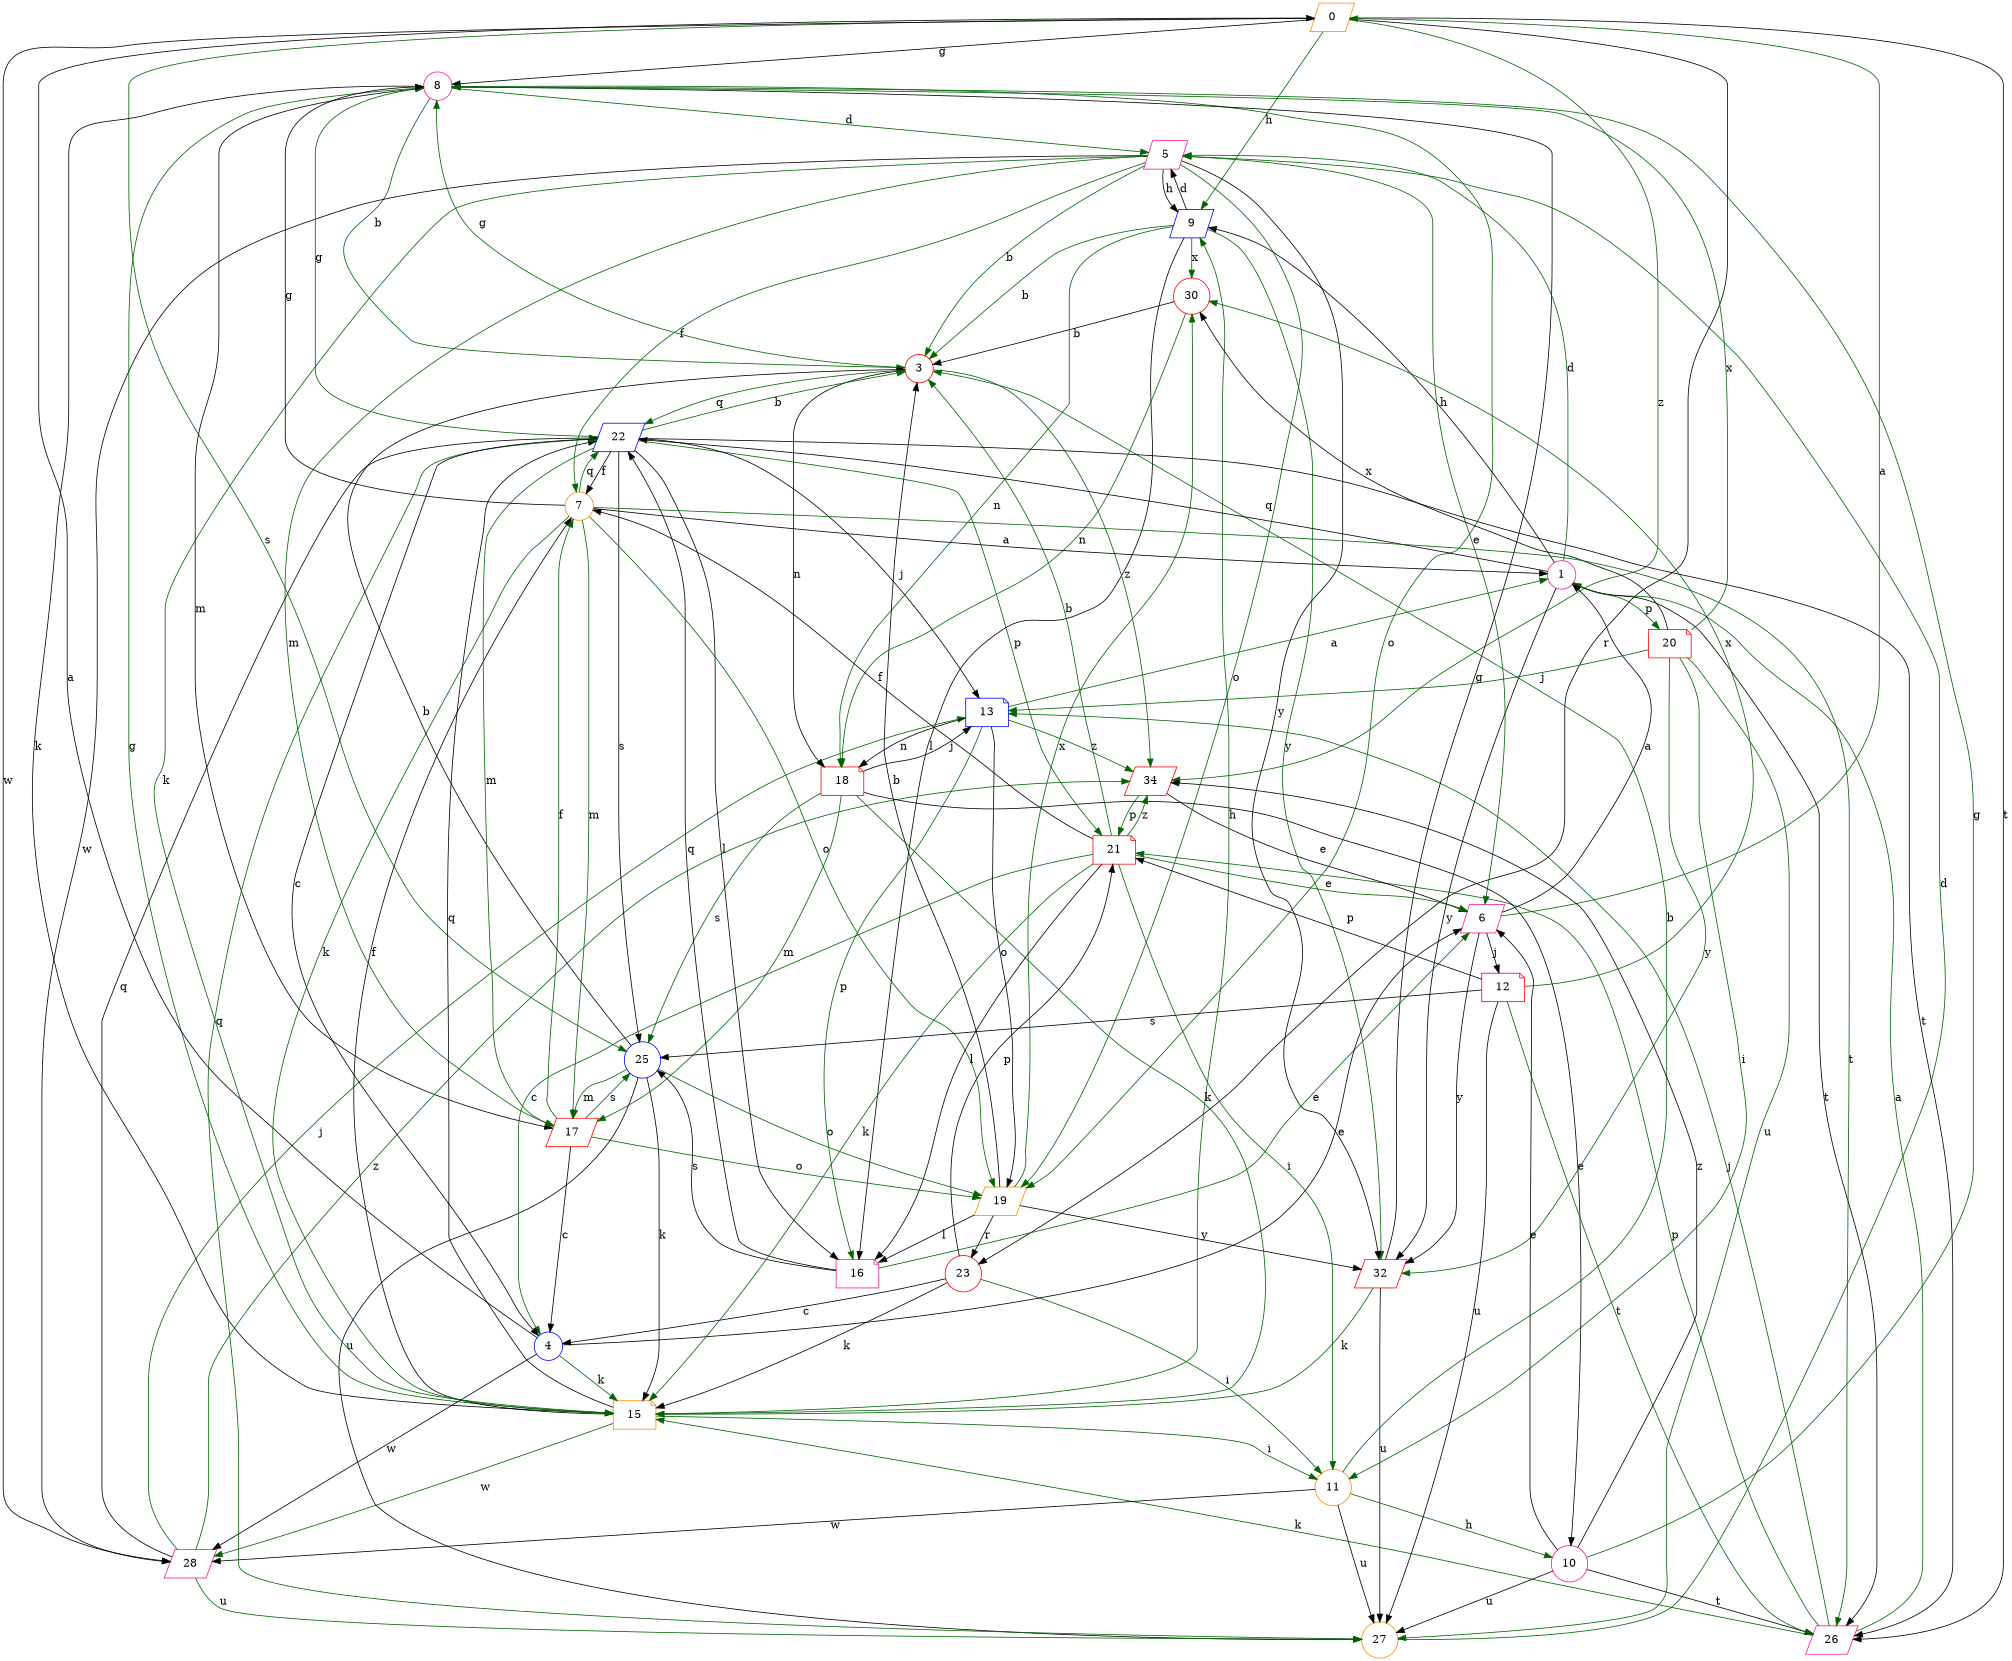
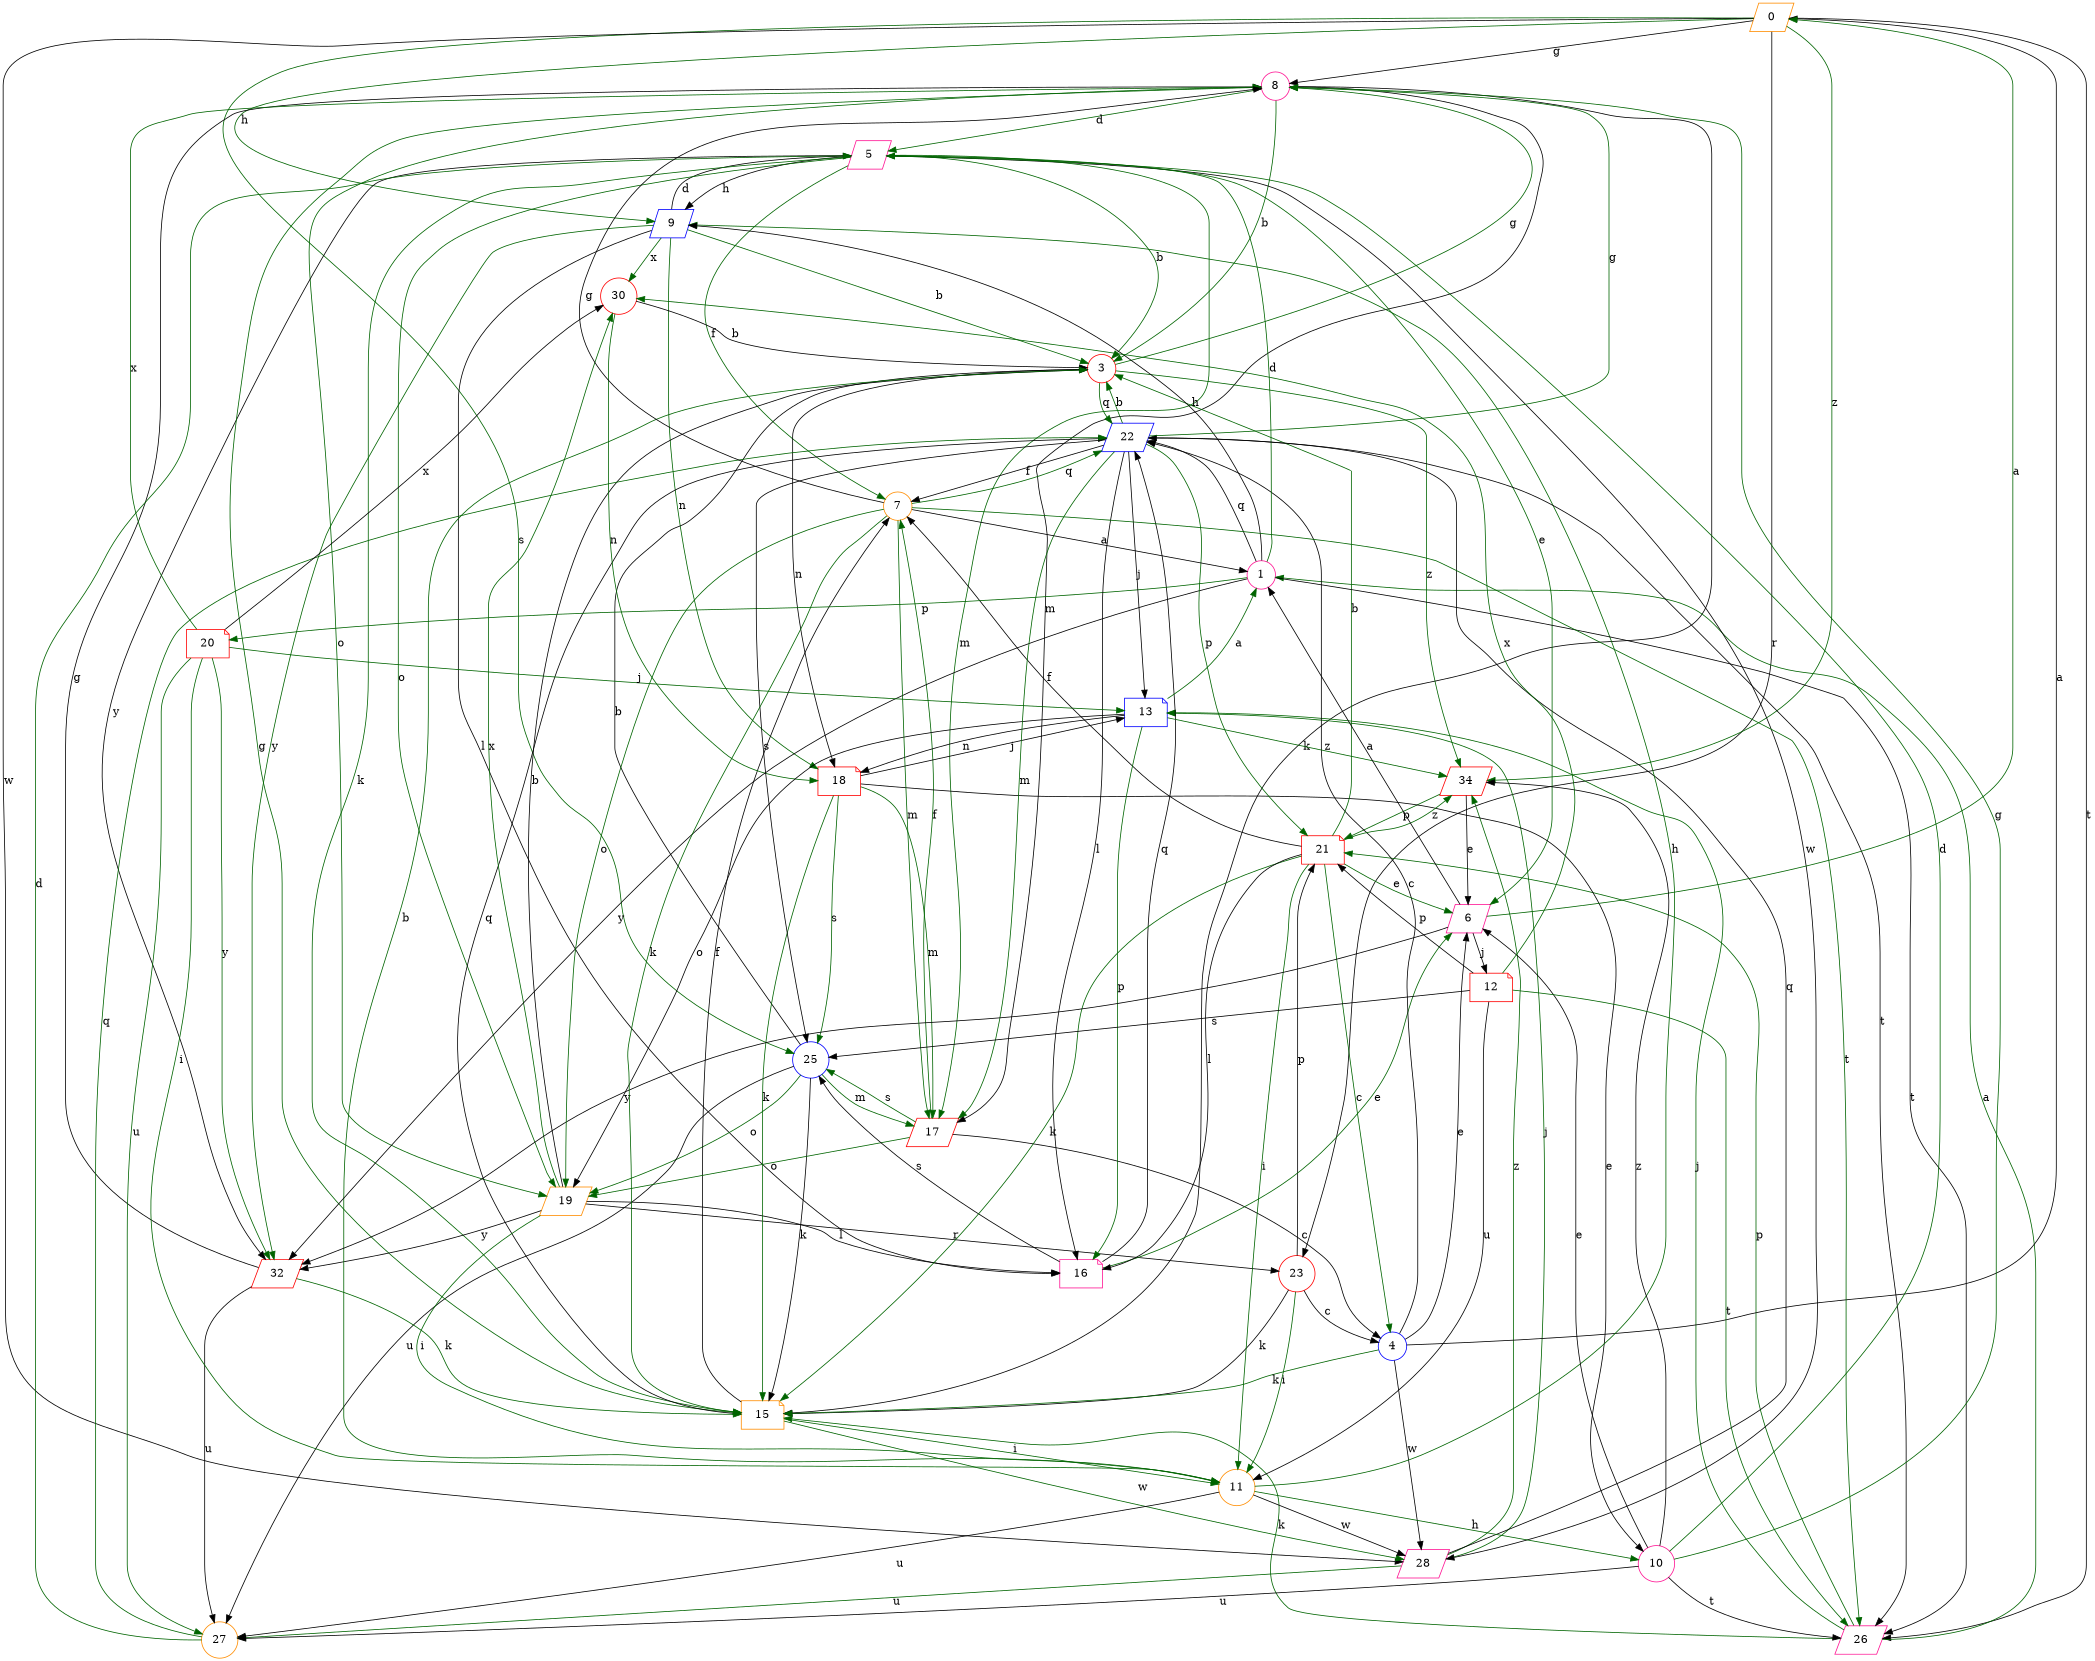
none -> (1799, 624)
(306, 841) -> (1374, 840)
(1209, 1070) -> (1630, 697)
(1473, 1314) -> (1473, 1290)
none -> (707, 1449)
